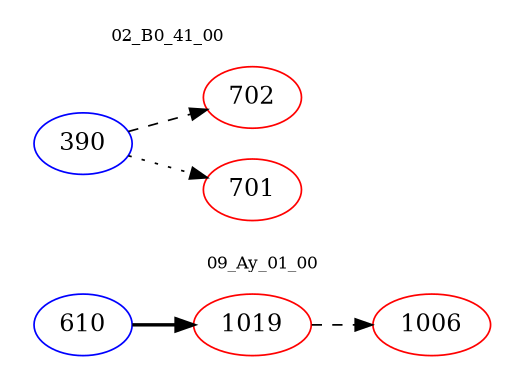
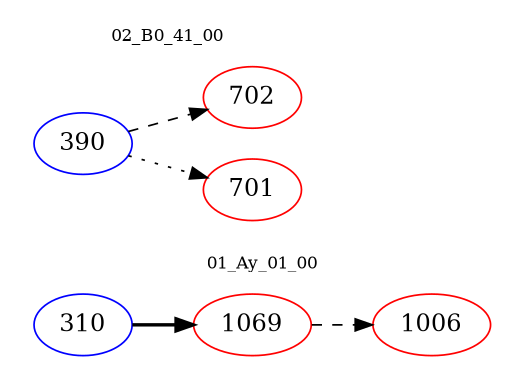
(262, 264) -> (262, 264)
(83, 325) -> (83, 325)
(252, 325) -> (252, 325)
